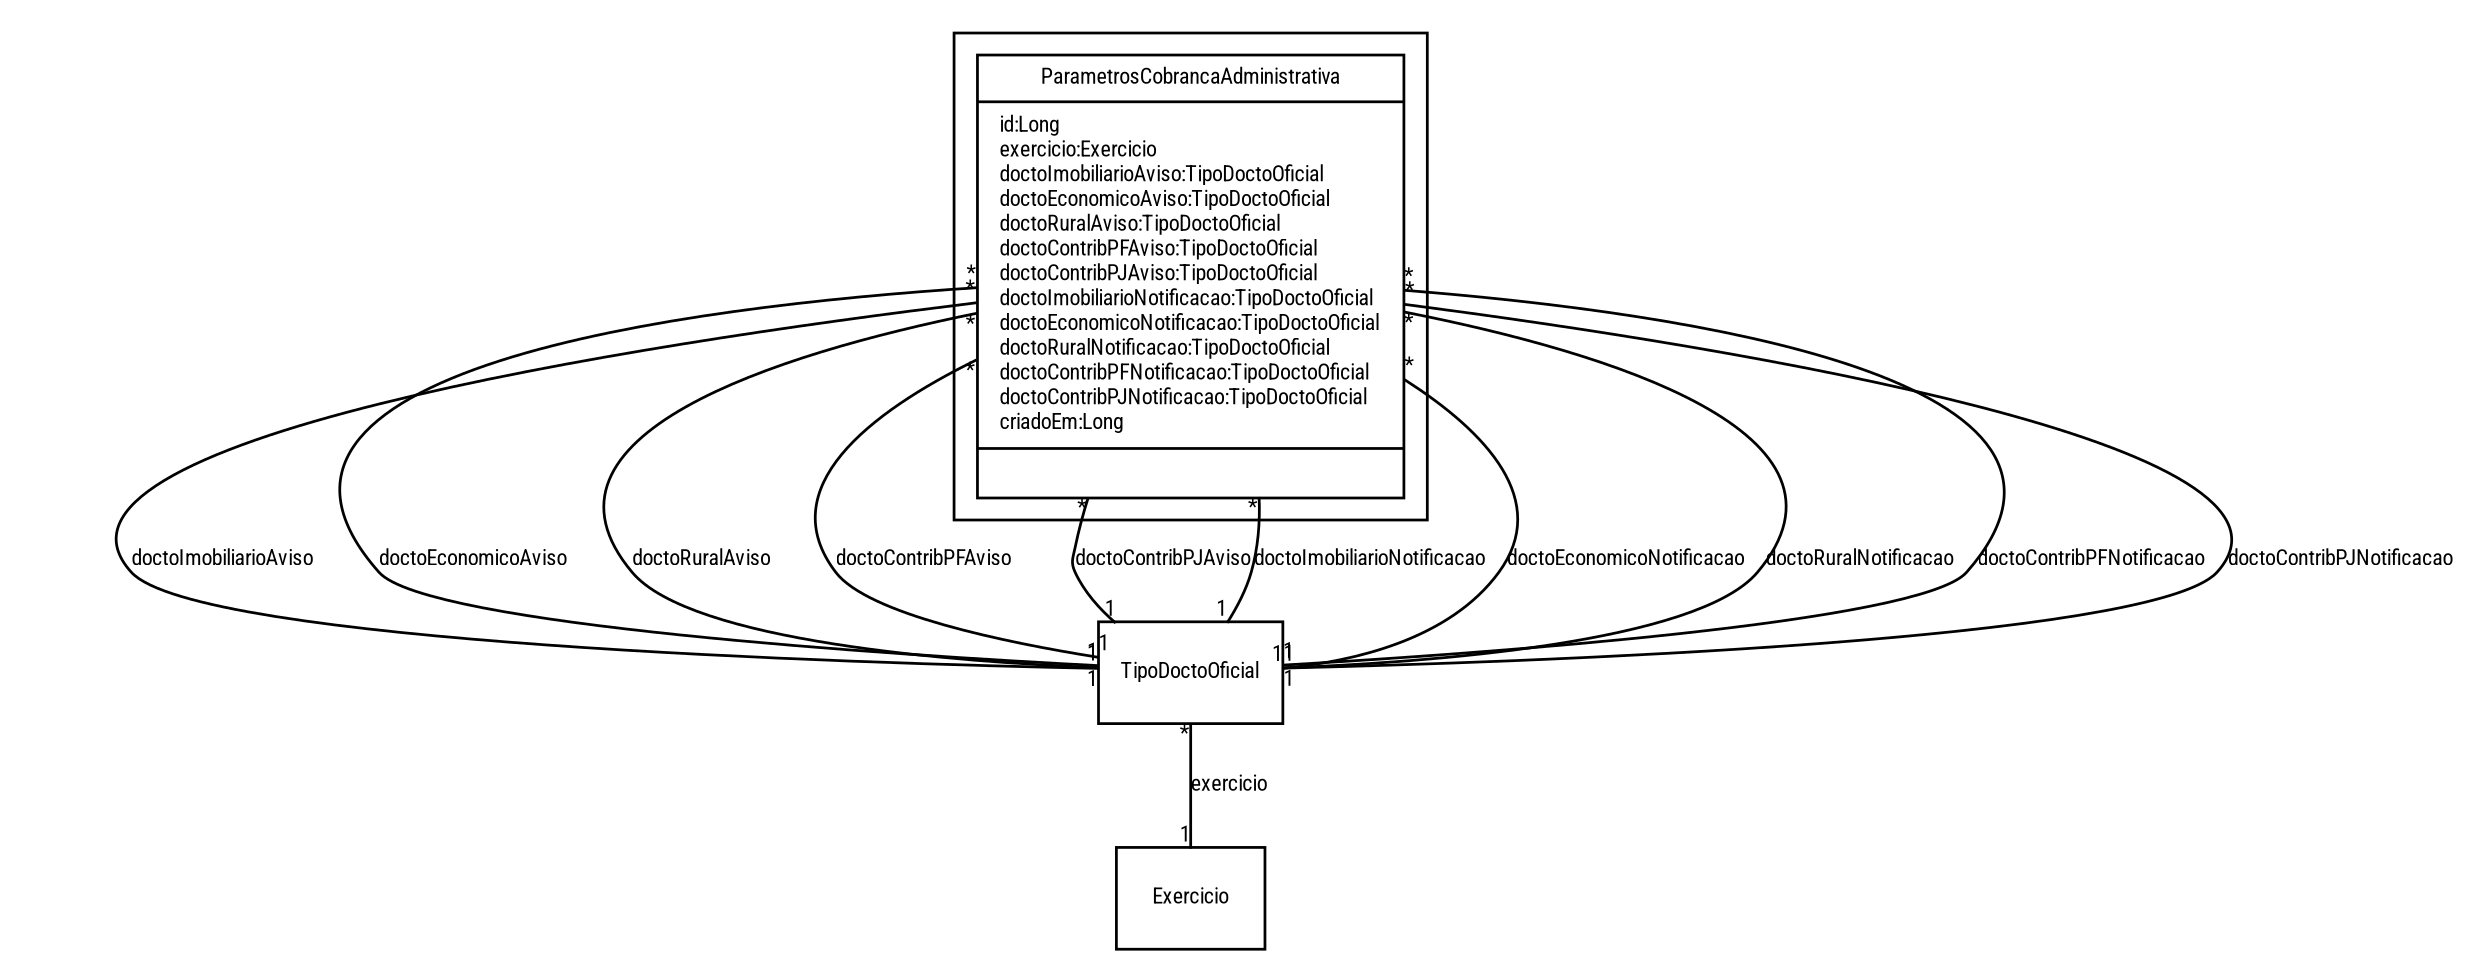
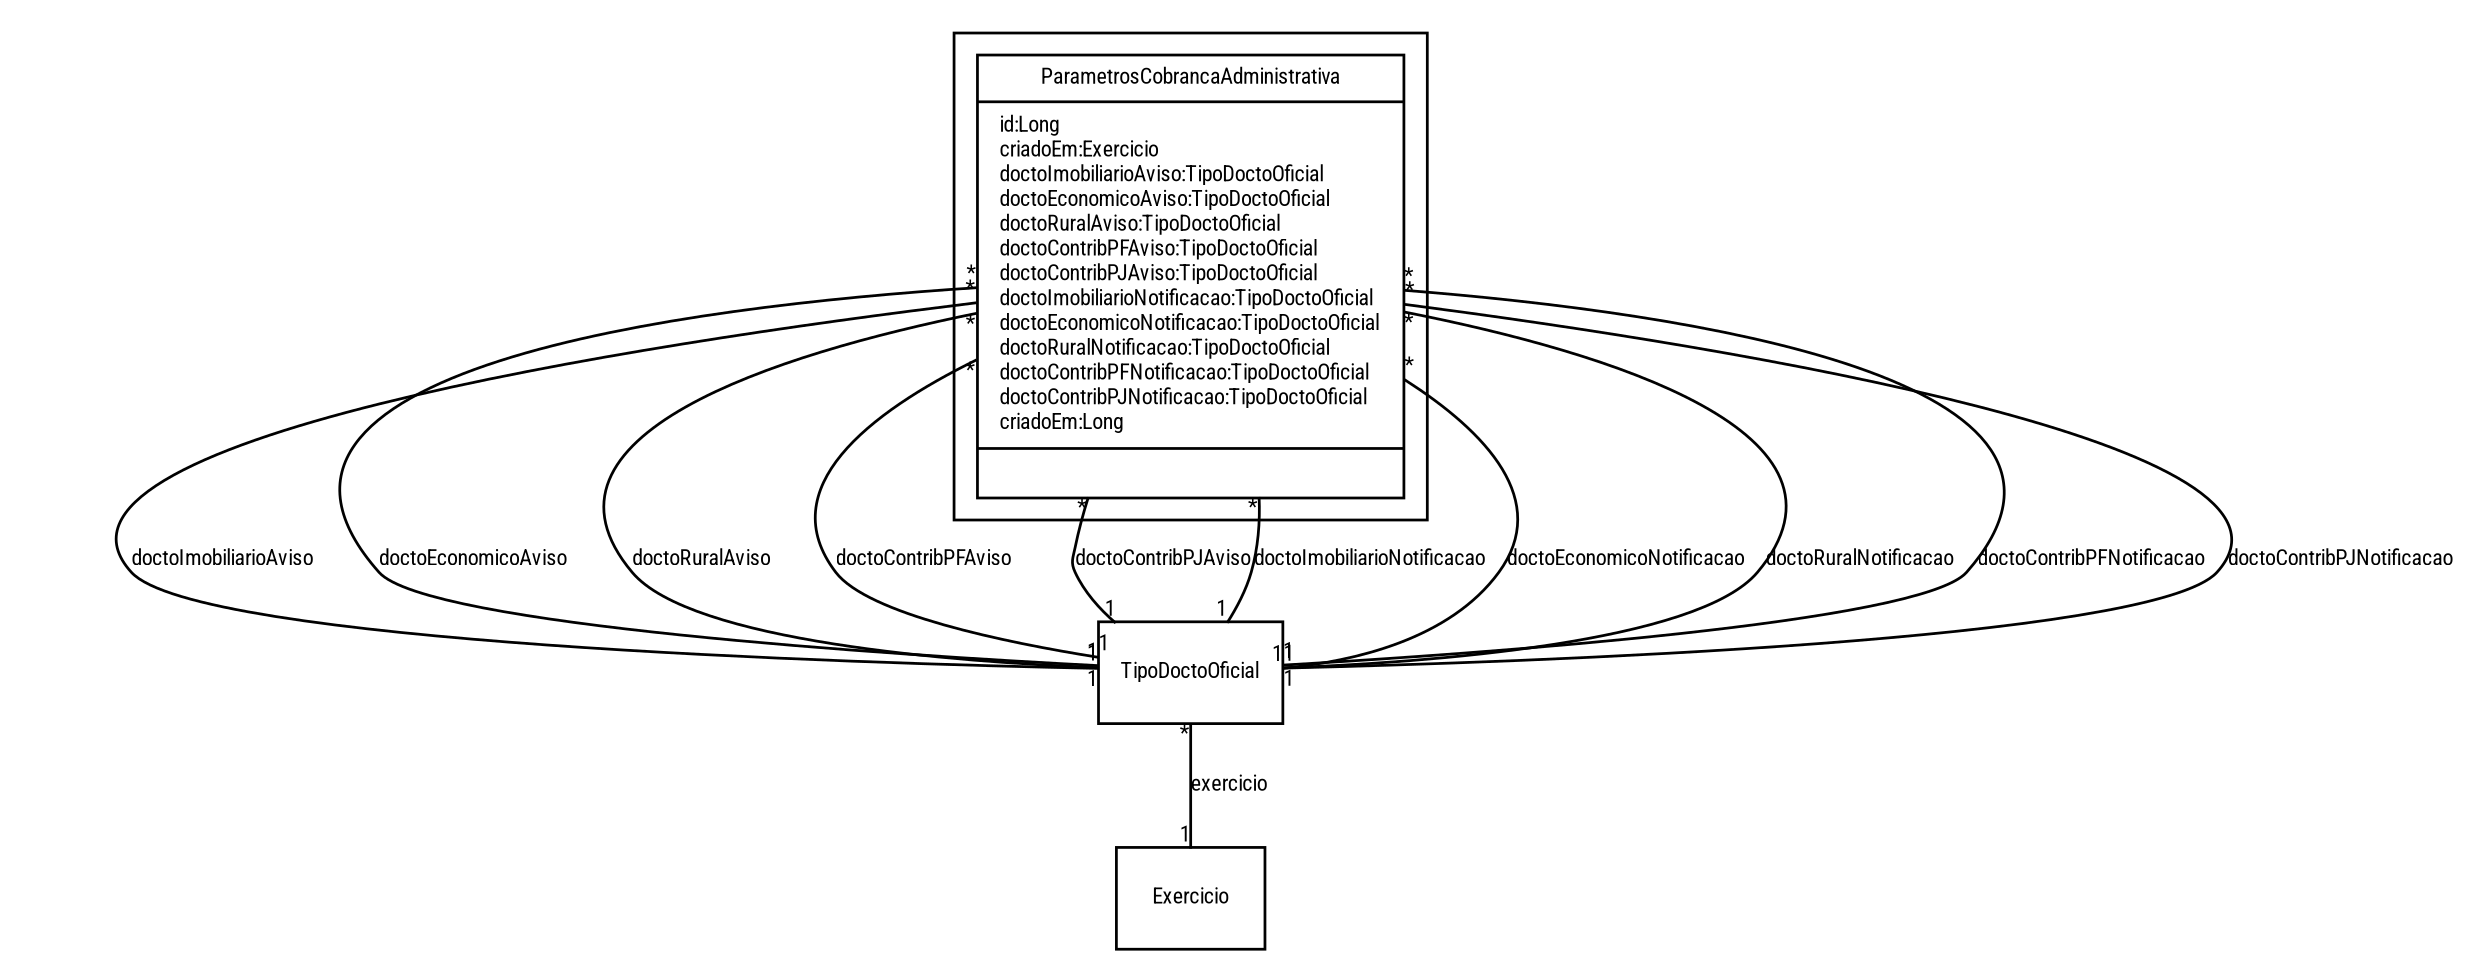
(1079, 150) -> (1079, 150)
